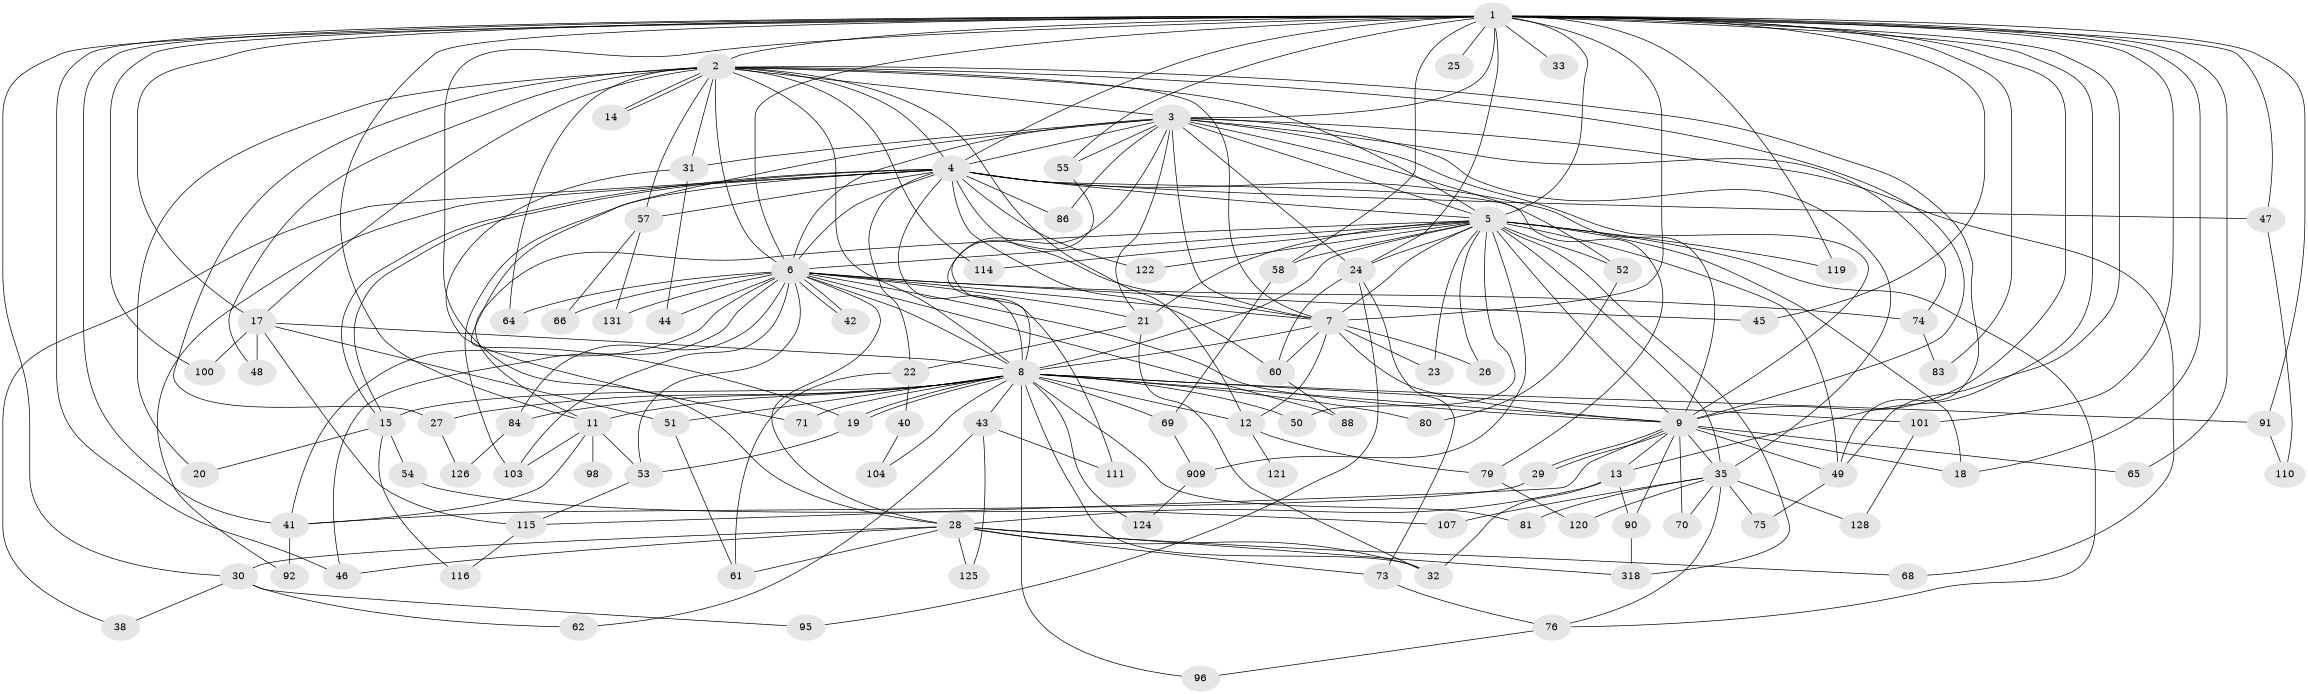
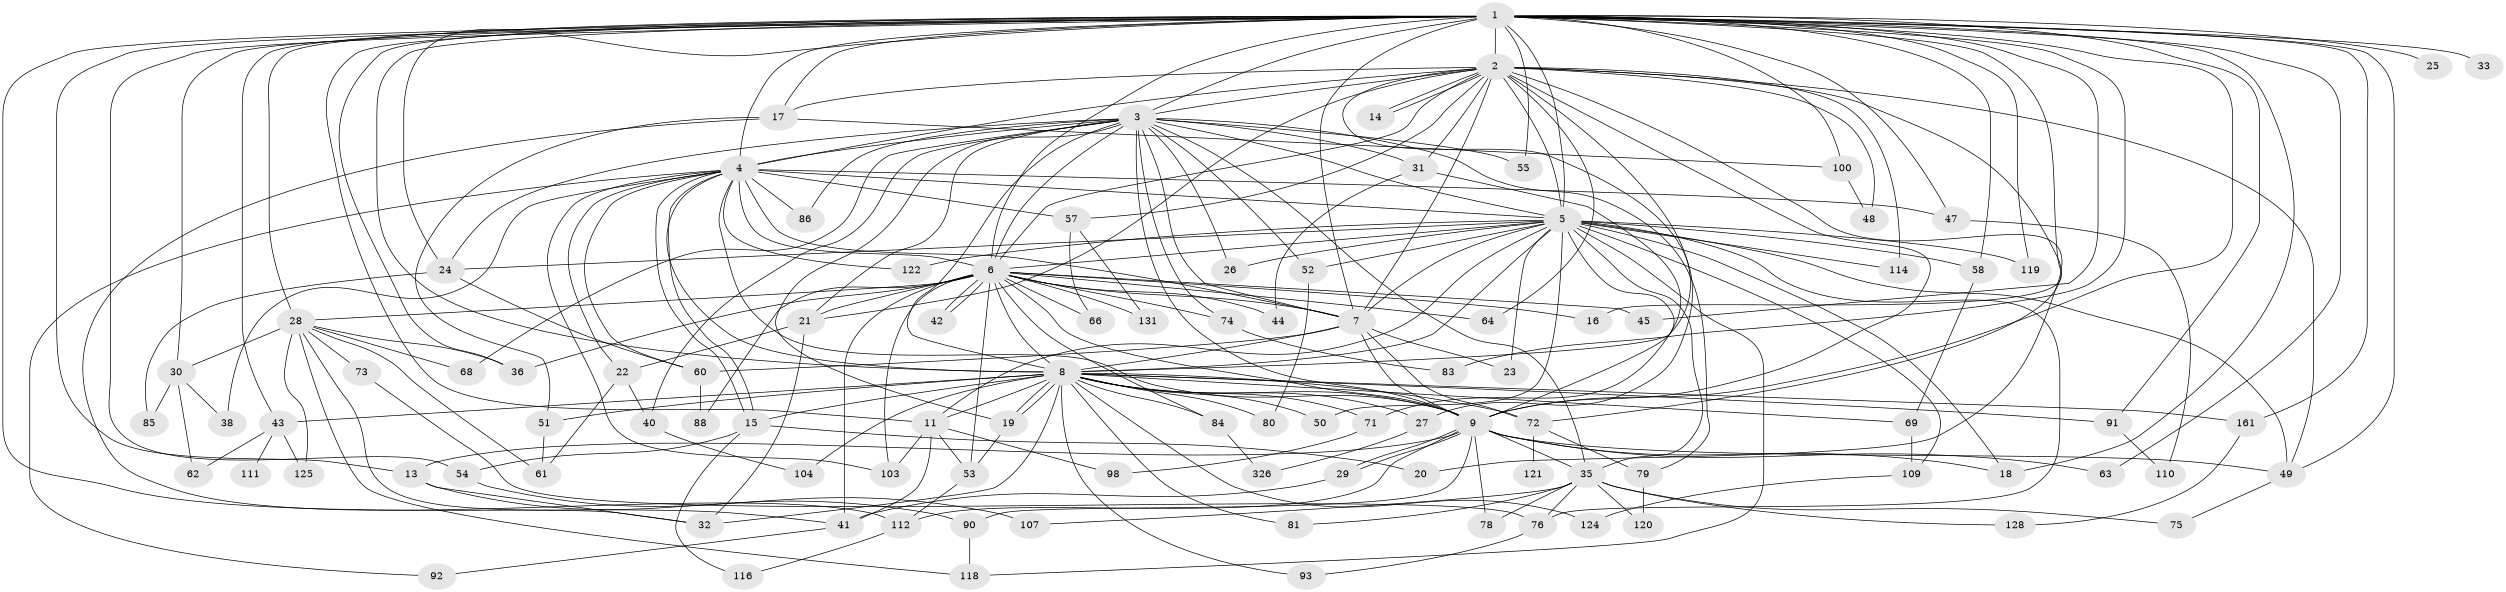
none -> (685, 25)
none -> (246, 47)
(1436, 195) -> (1506, 184)
none -> (863, 223)
(1250, 259) -> (1156, 208)
none -> (1593, 322)
(1039, 324) -> none
(604, 341) -> (497, 41)
(1410, 343) -> (1195, 189)
(257, 347) -> (1856, 194)
(1246, 424) -> (1534, 424)
(1920, 424) -> (2246, 424)
(1453, 429) -> none
none -> (1240, 460)
(460, 475) -> (1262, 475)
(1196, 475) -> (1912, 475)
(2134, 475) -> (2106, 475)
(1273, 510) -> none
(526, 526) -> (901, 526)
(1682, 526) -> (1487, 526)
(342, 577) -> (518, 373)
(1631, 577) -> (970, 577)
(806, 628) -> (149, 424)
(1201, 679) -> (1306, 577)
